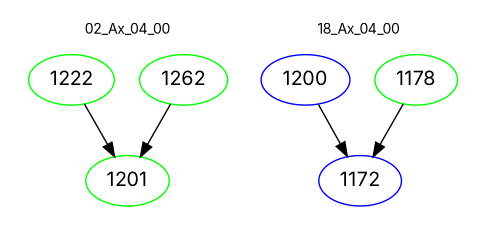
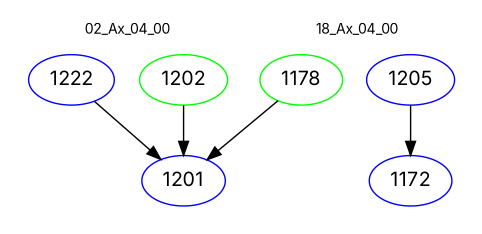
(71, 80) -> (71, 80)
(184, 80) -> (184, 80)
(306, 80) -> (411, 80)
(392, 124) -> (259, 117)
(128, 181) -> (184, 181)
